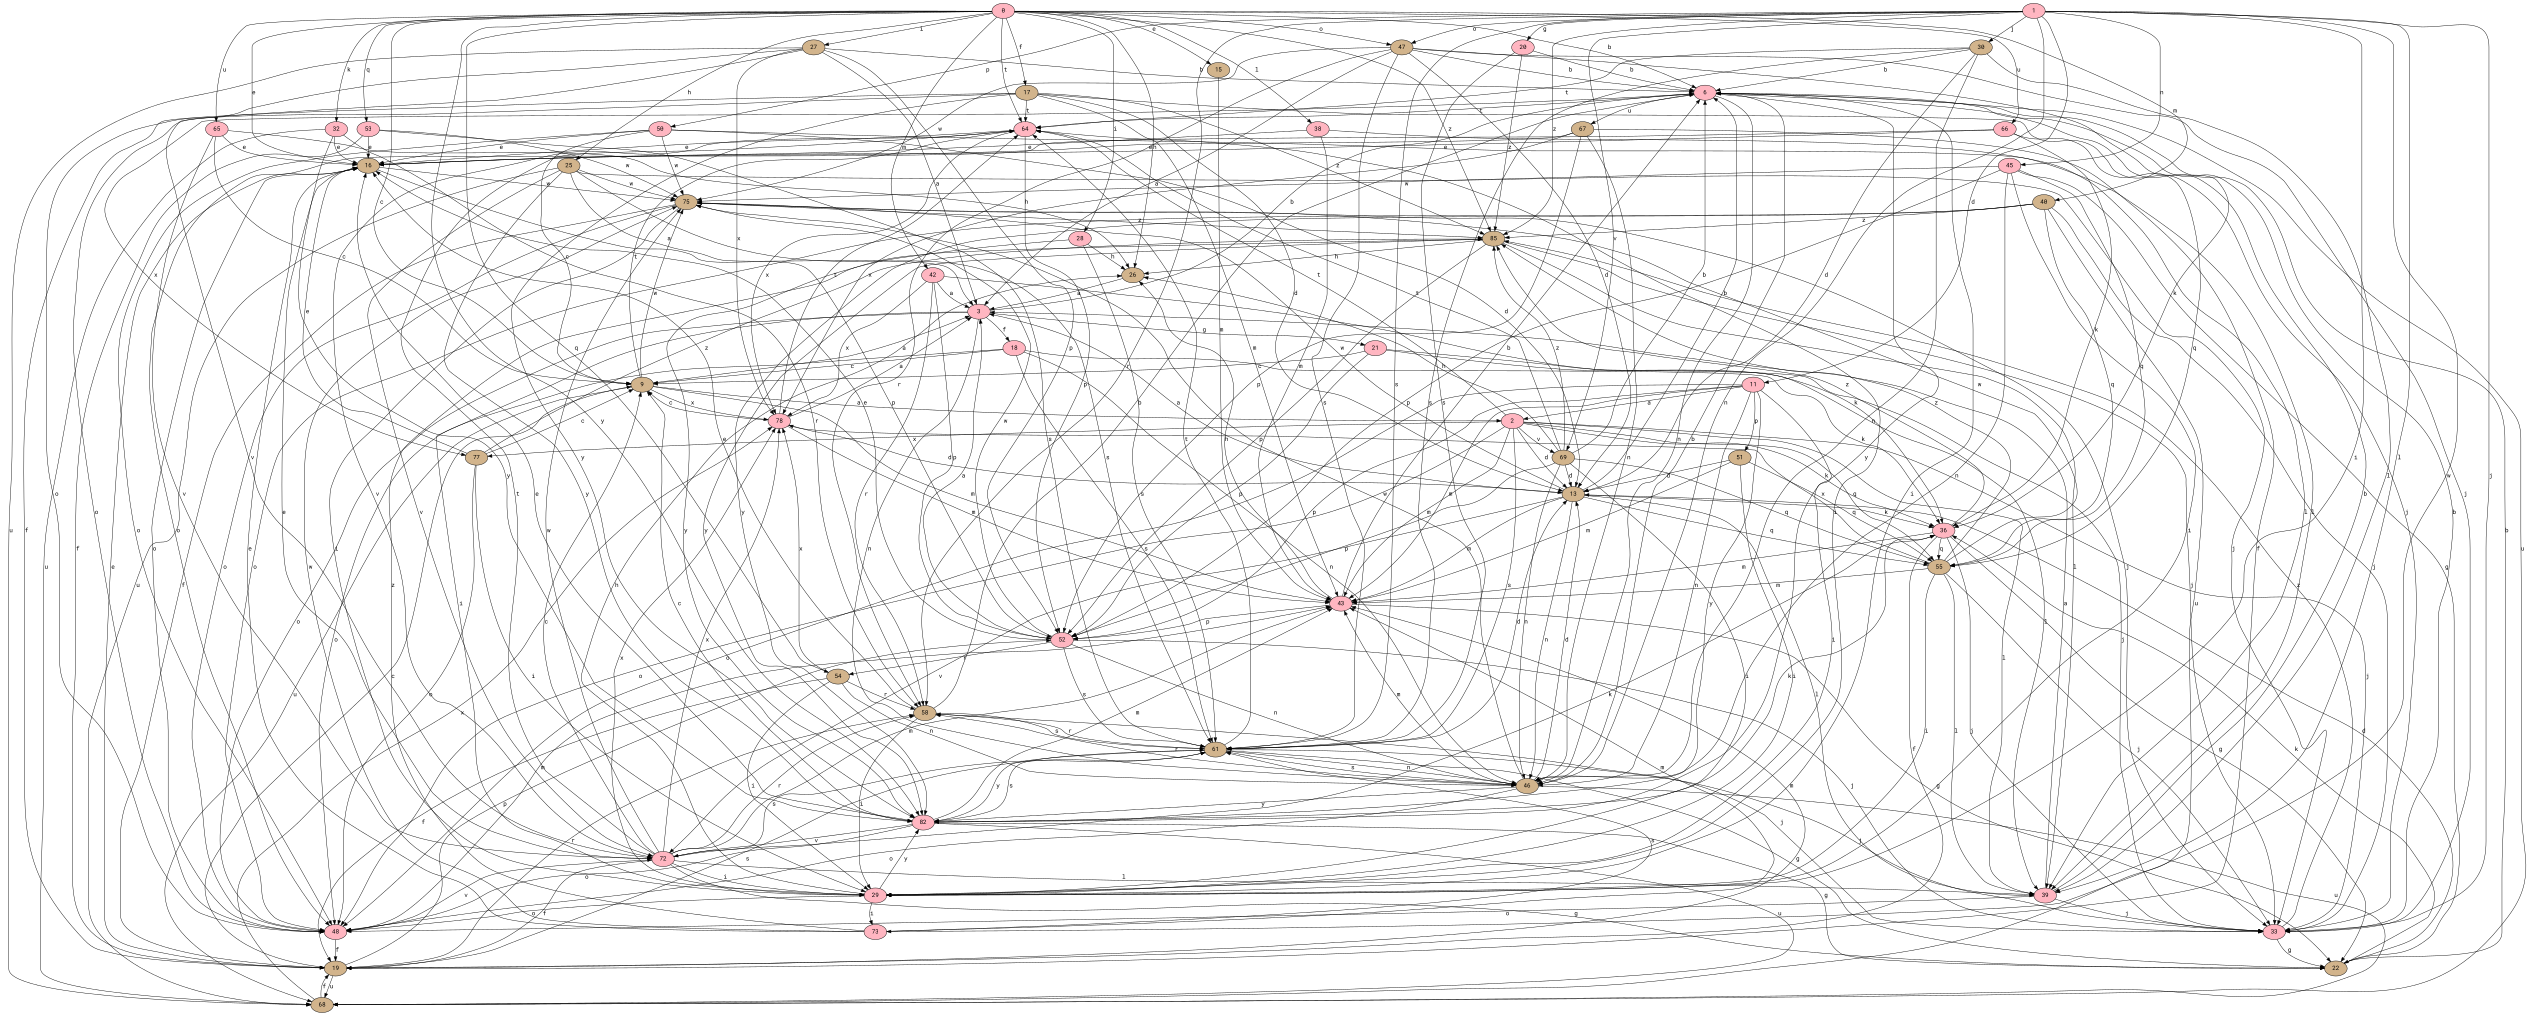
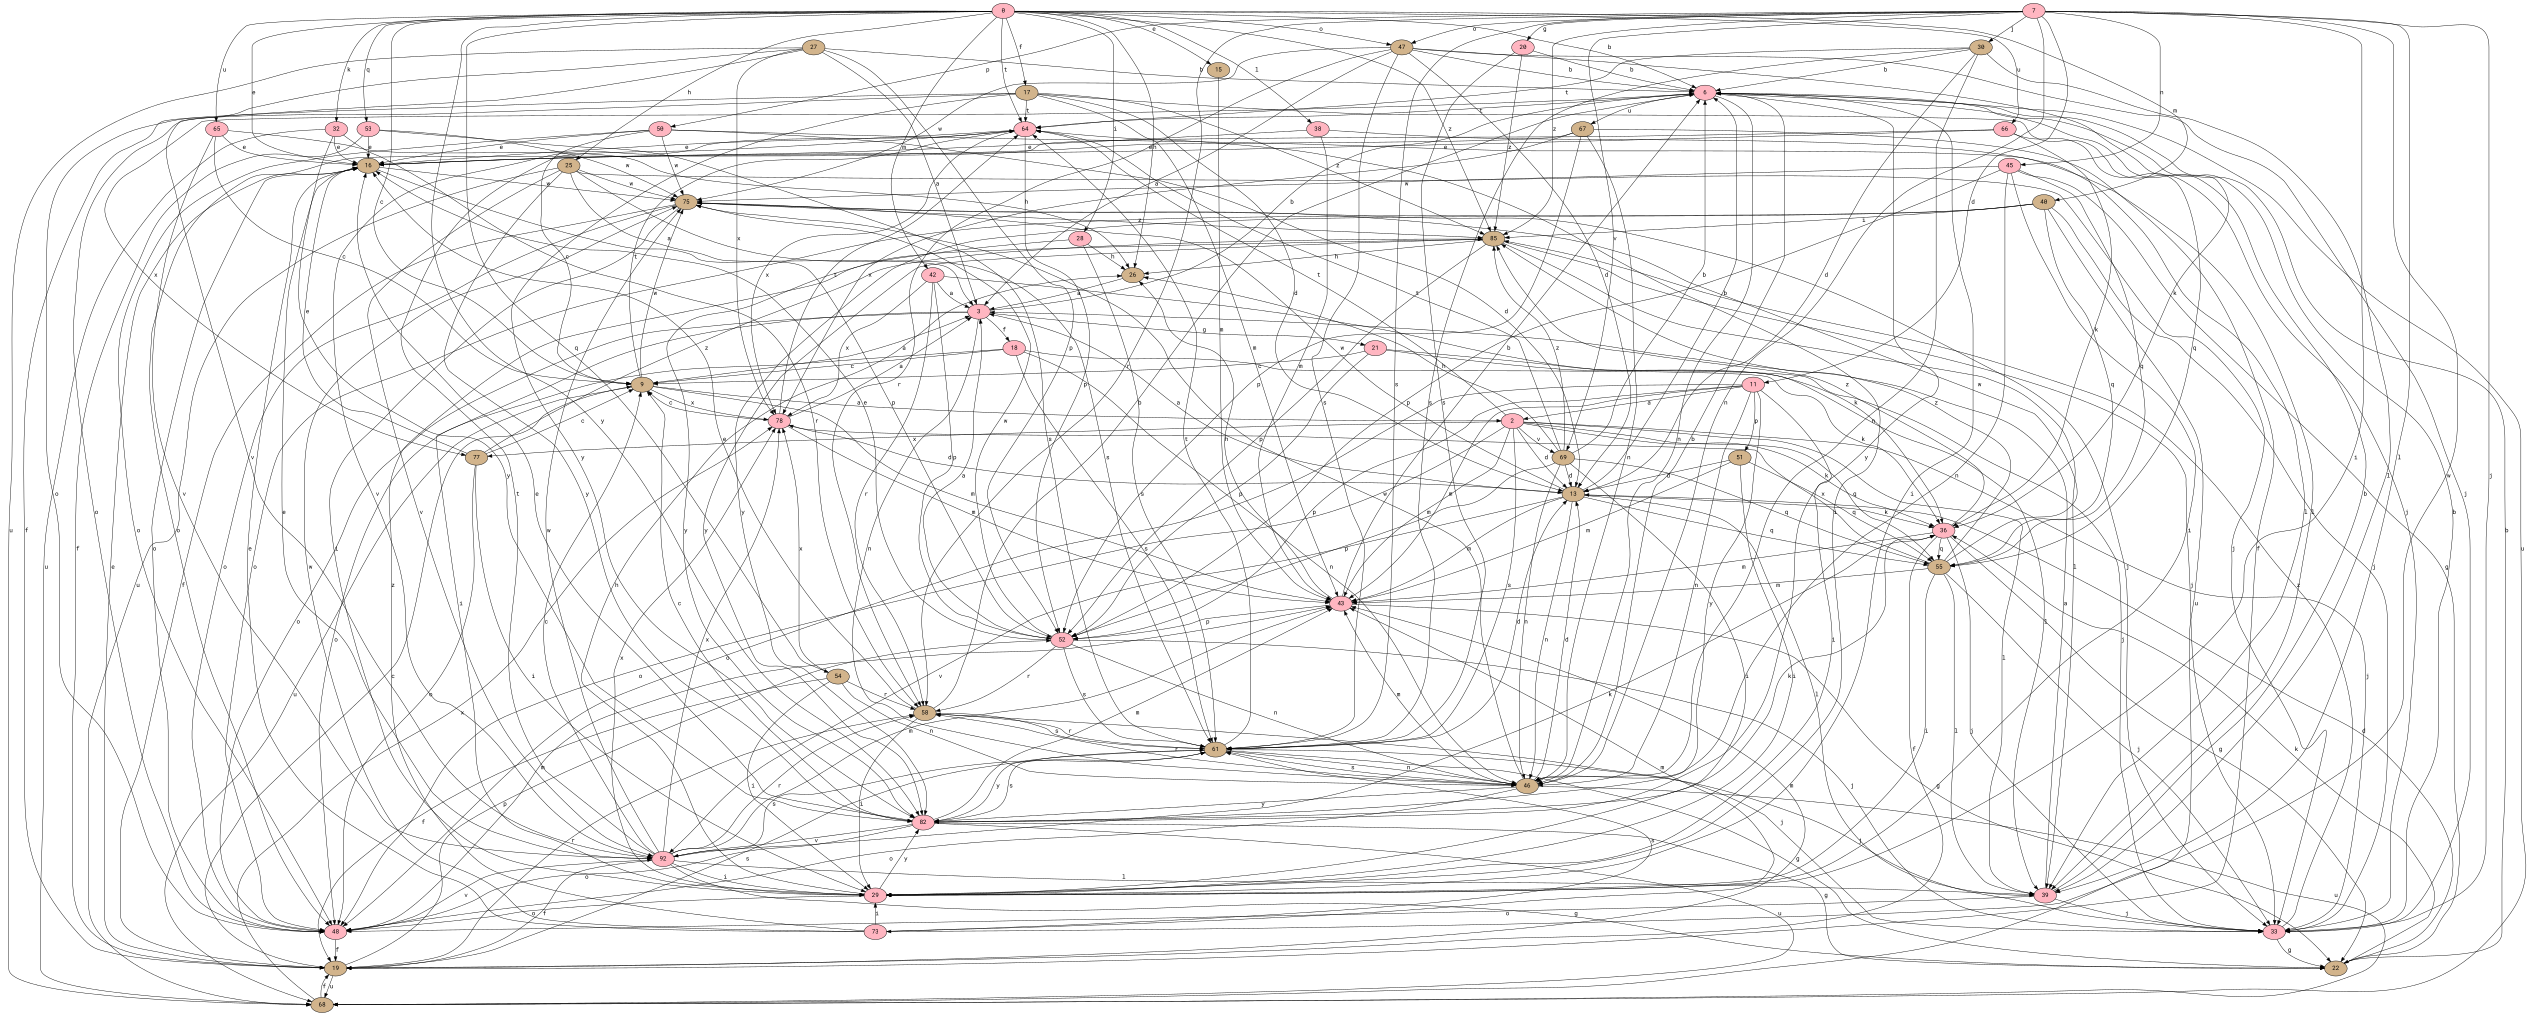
(2034, 11) -> (2034, 11)
(911, 29) -> none
(1864, 220) -> (1864, 220)
(952, 658) -> (1002, 687)
(663, 859) -> (663, 859)
(870, 912) -> (875, 916)
